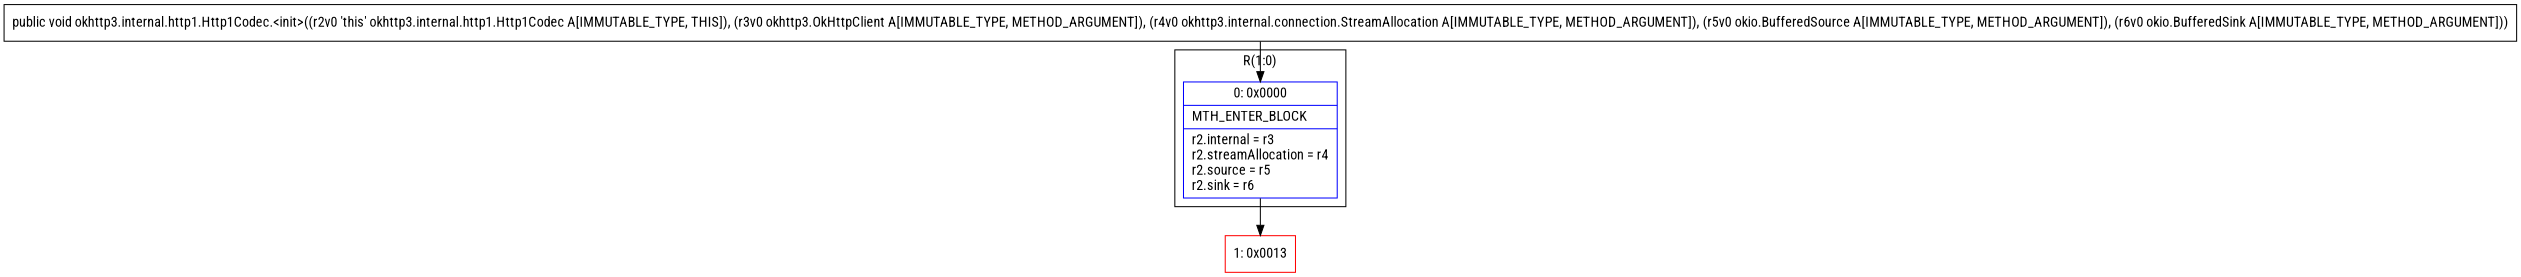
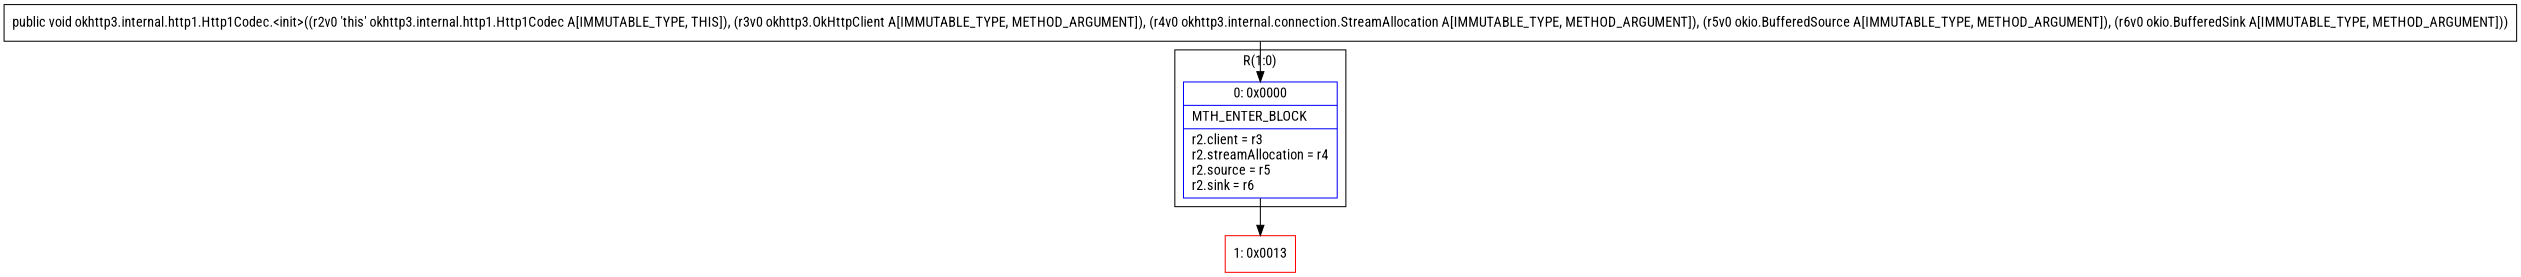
(1233, 140) -> (1227, 140)
